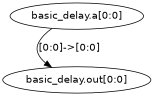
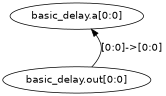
(38, 44) -> (101, 52)
